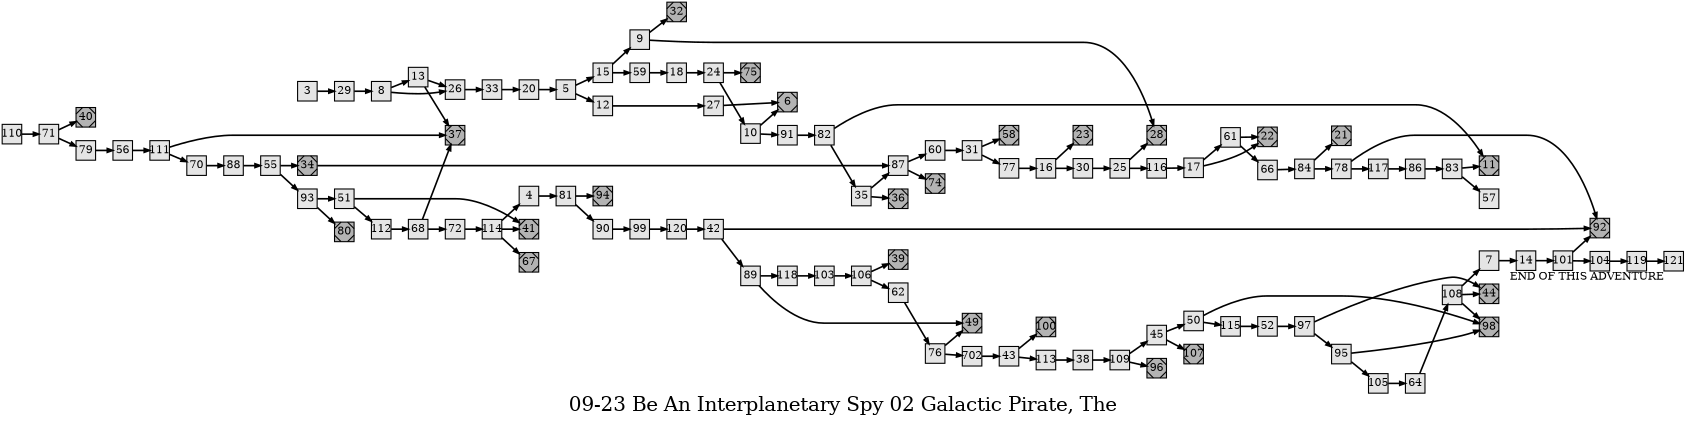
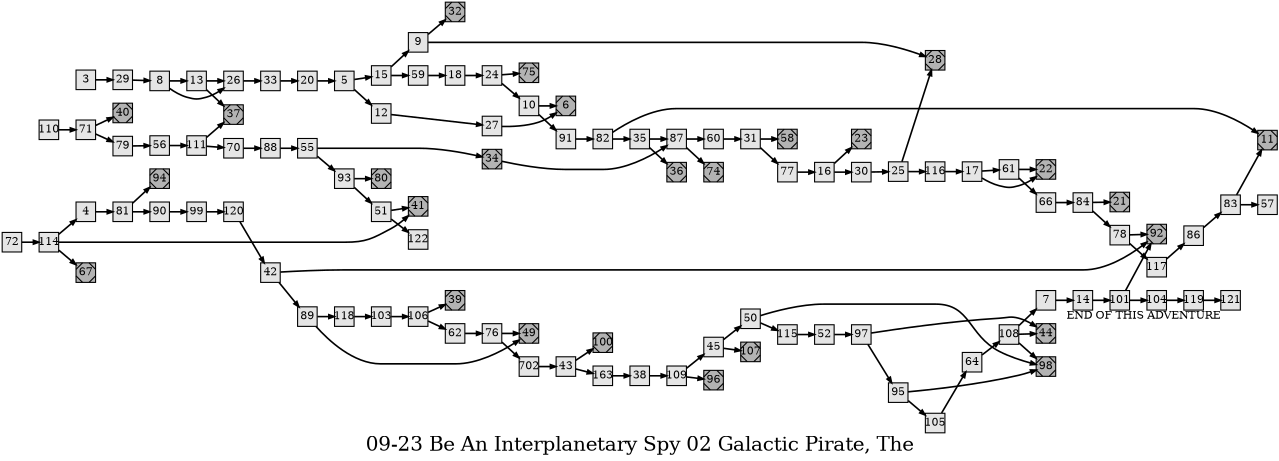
(381, 229) -> (418, 239)
(418, 229) -> none
(1046, 360) -> (603, 376)
